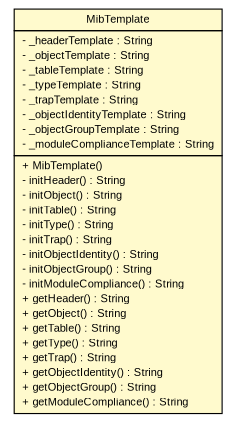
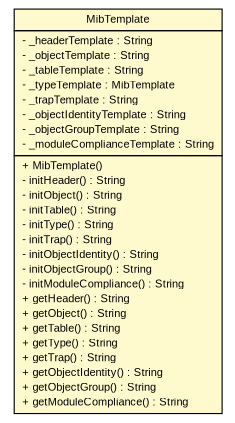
(82, 85) -> (99, 85)
